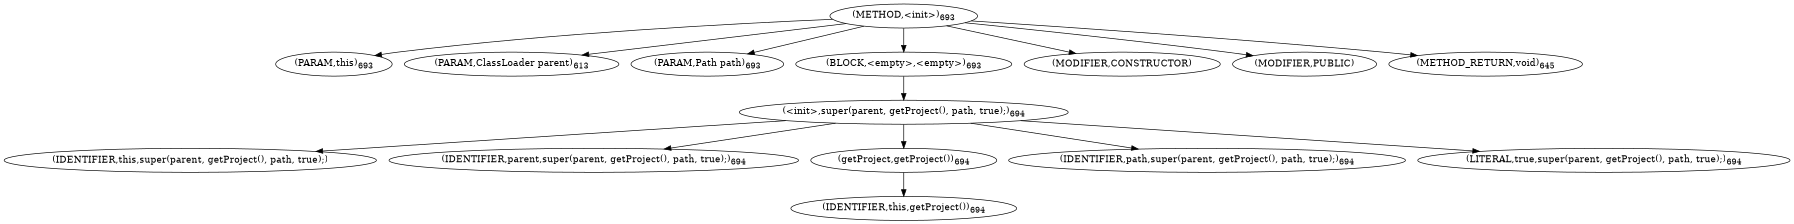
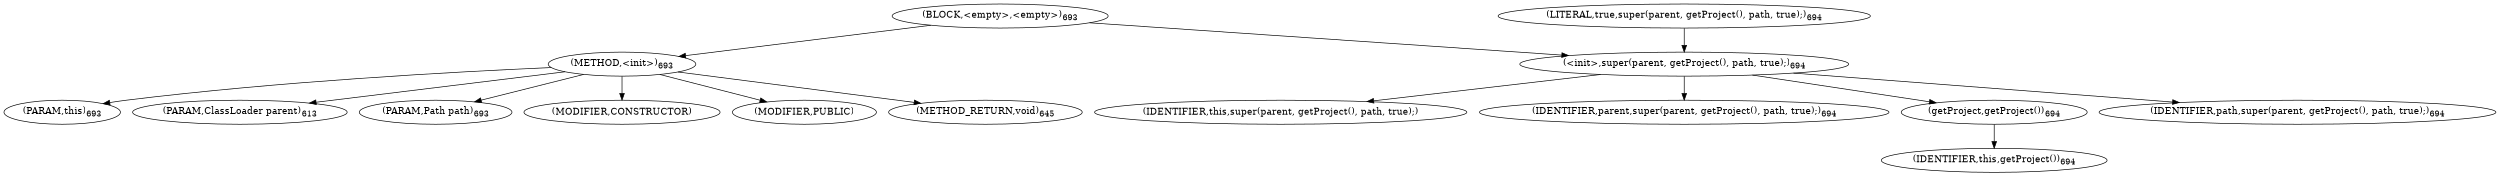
(904, 37) -> (808, 40)
(1247, 136) -> (1684, 37)
